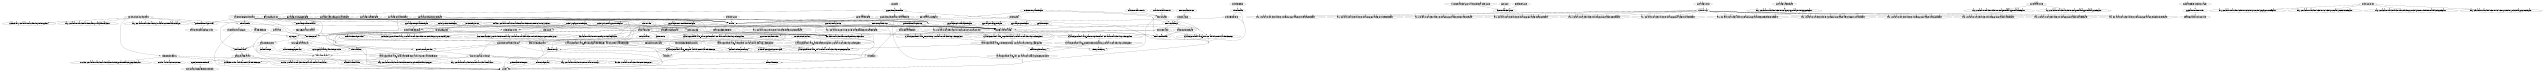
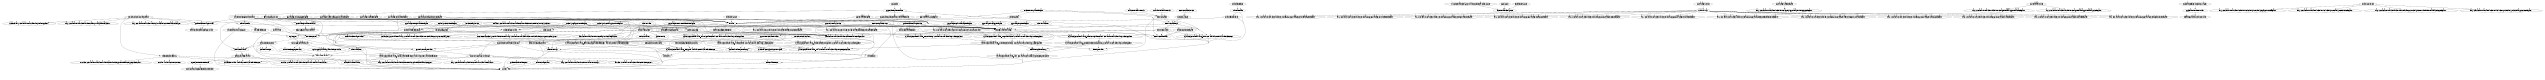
(1043, 24) -> (1043, 24)
(845, 37) -> (845, 37)
(1098, 50) -> (1098, 50)
